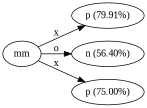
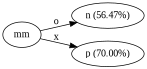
(108, 16) -> none
(108, 54) -> (108, 16)
(108, 92) -> (108, 54)
